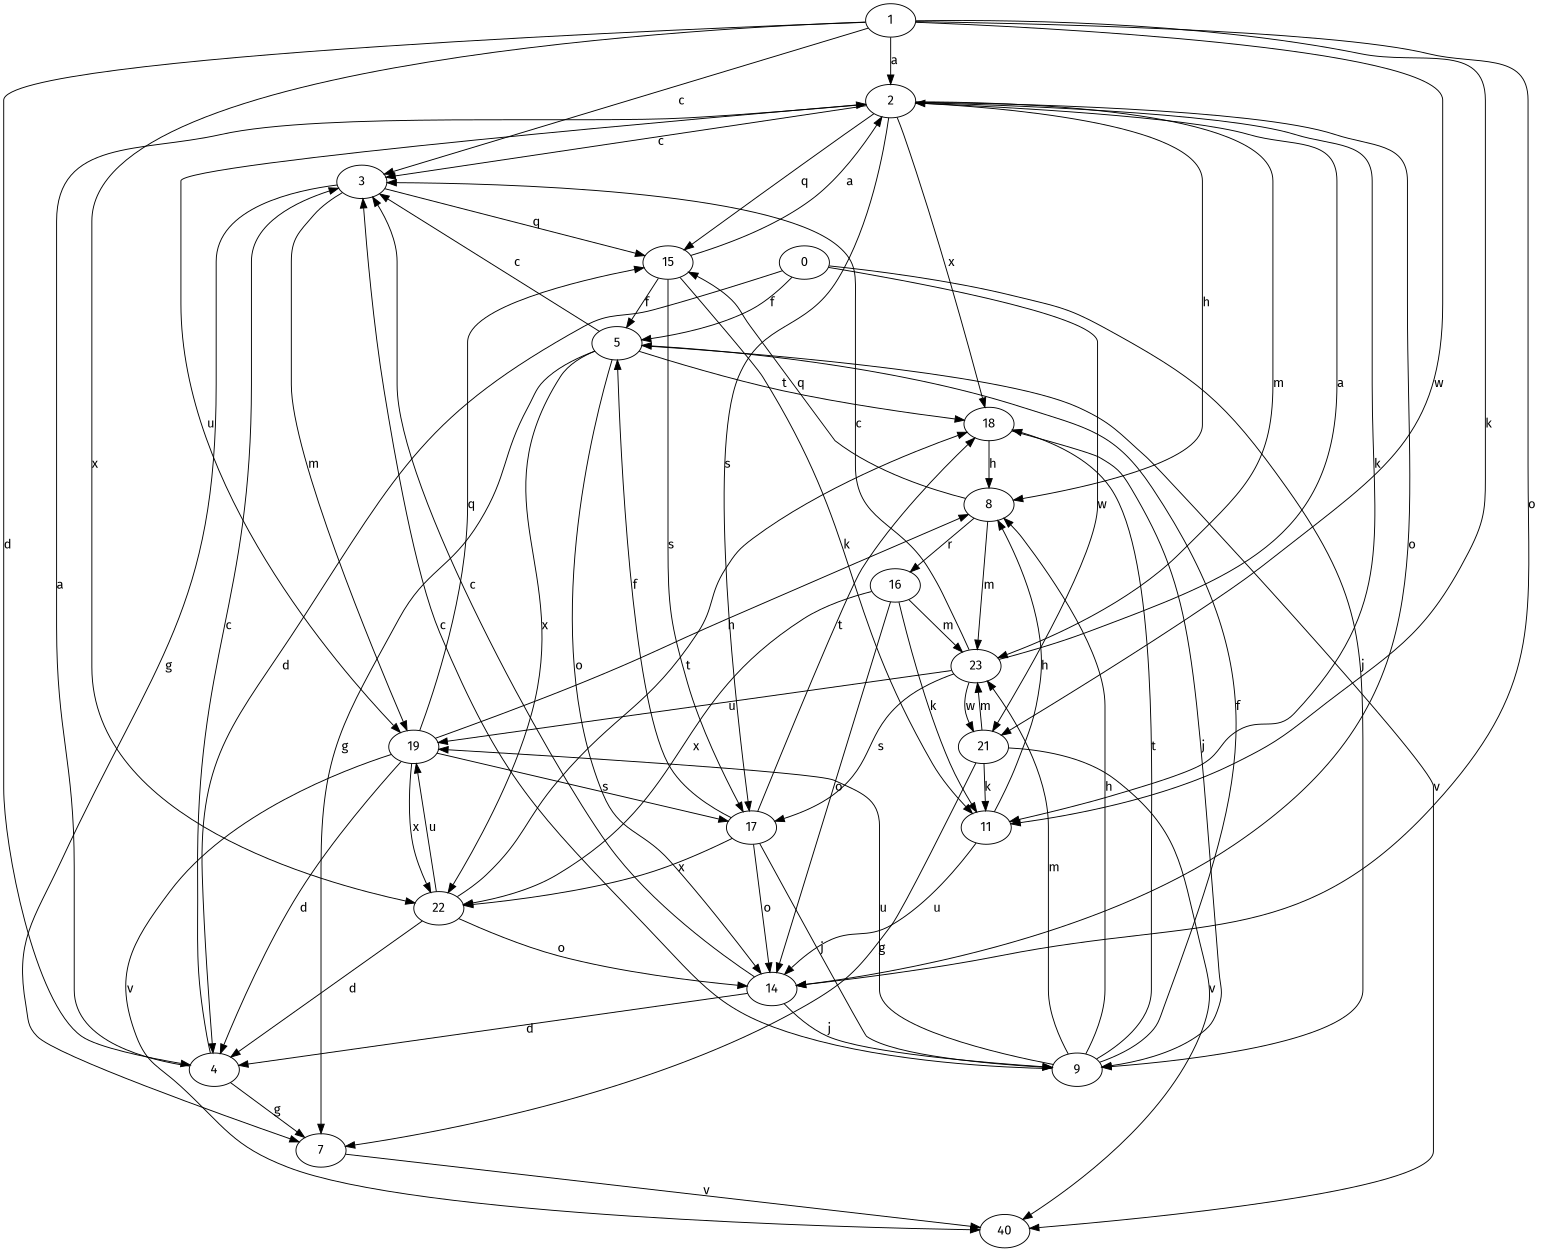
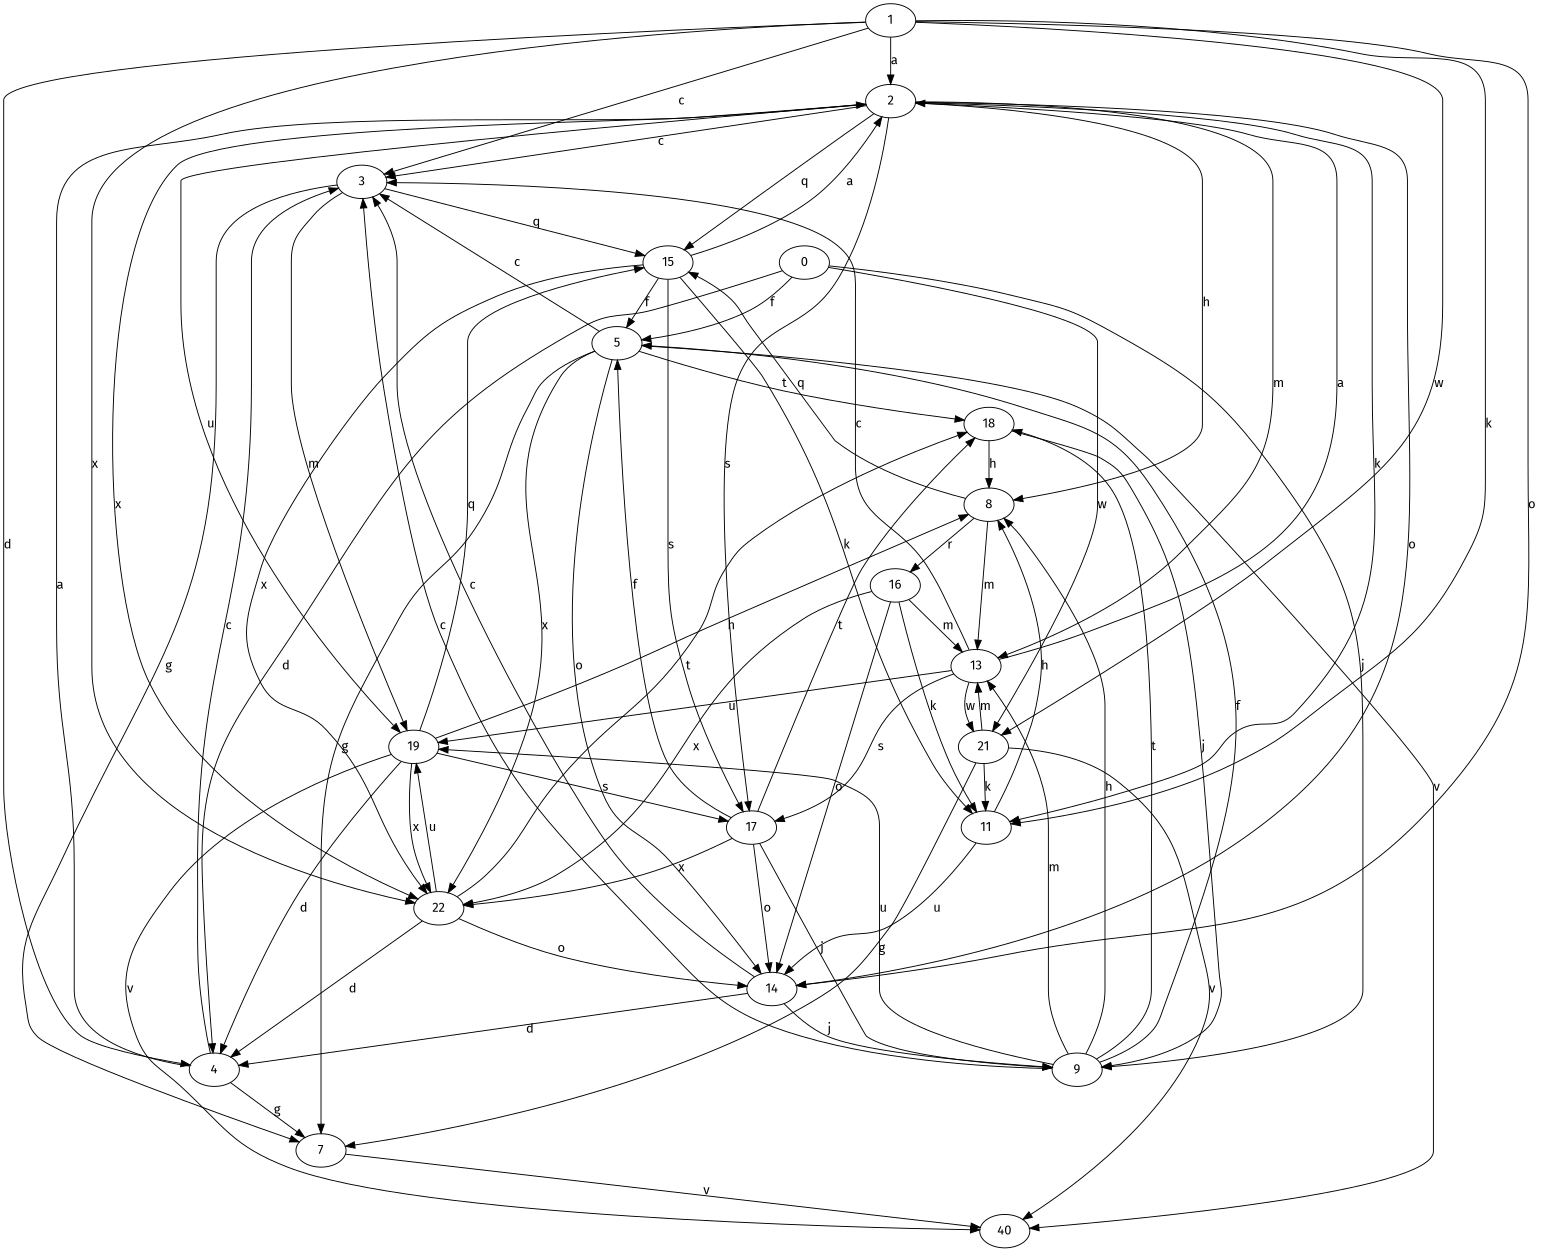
(943, 257) -> (137, 246)
none -> (290, 508)
(976, 666) -> (976, 666)
